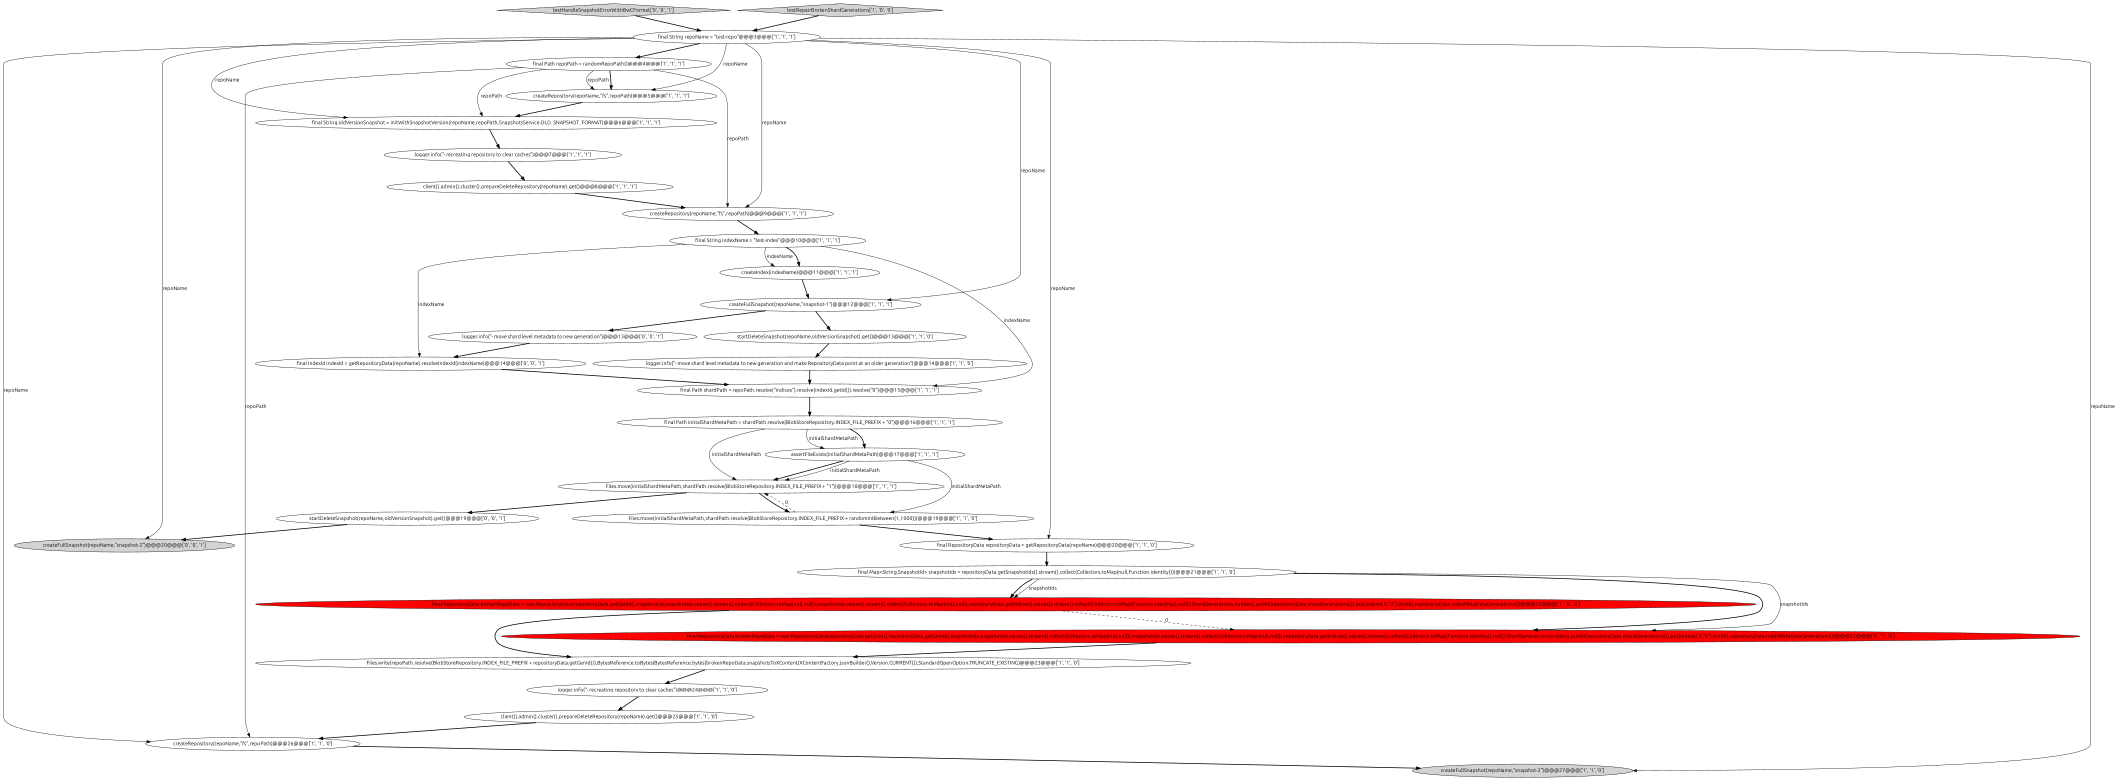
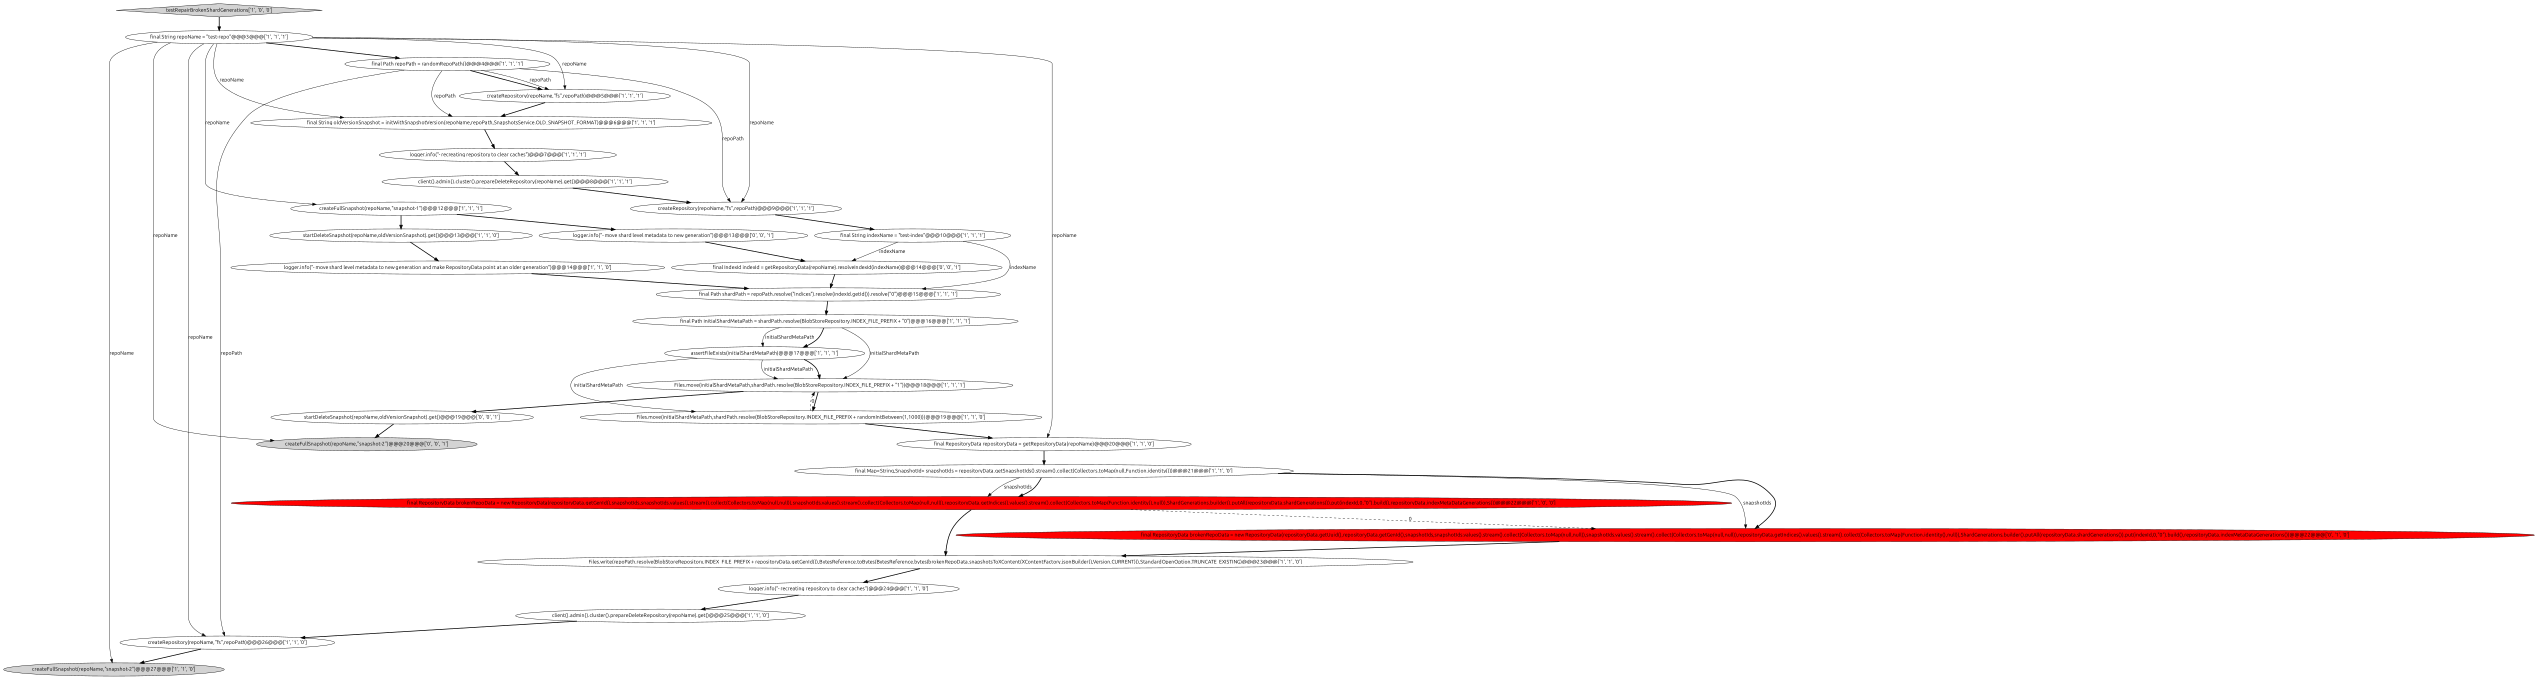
(614, 10) -> none
(800, 273) -> none
